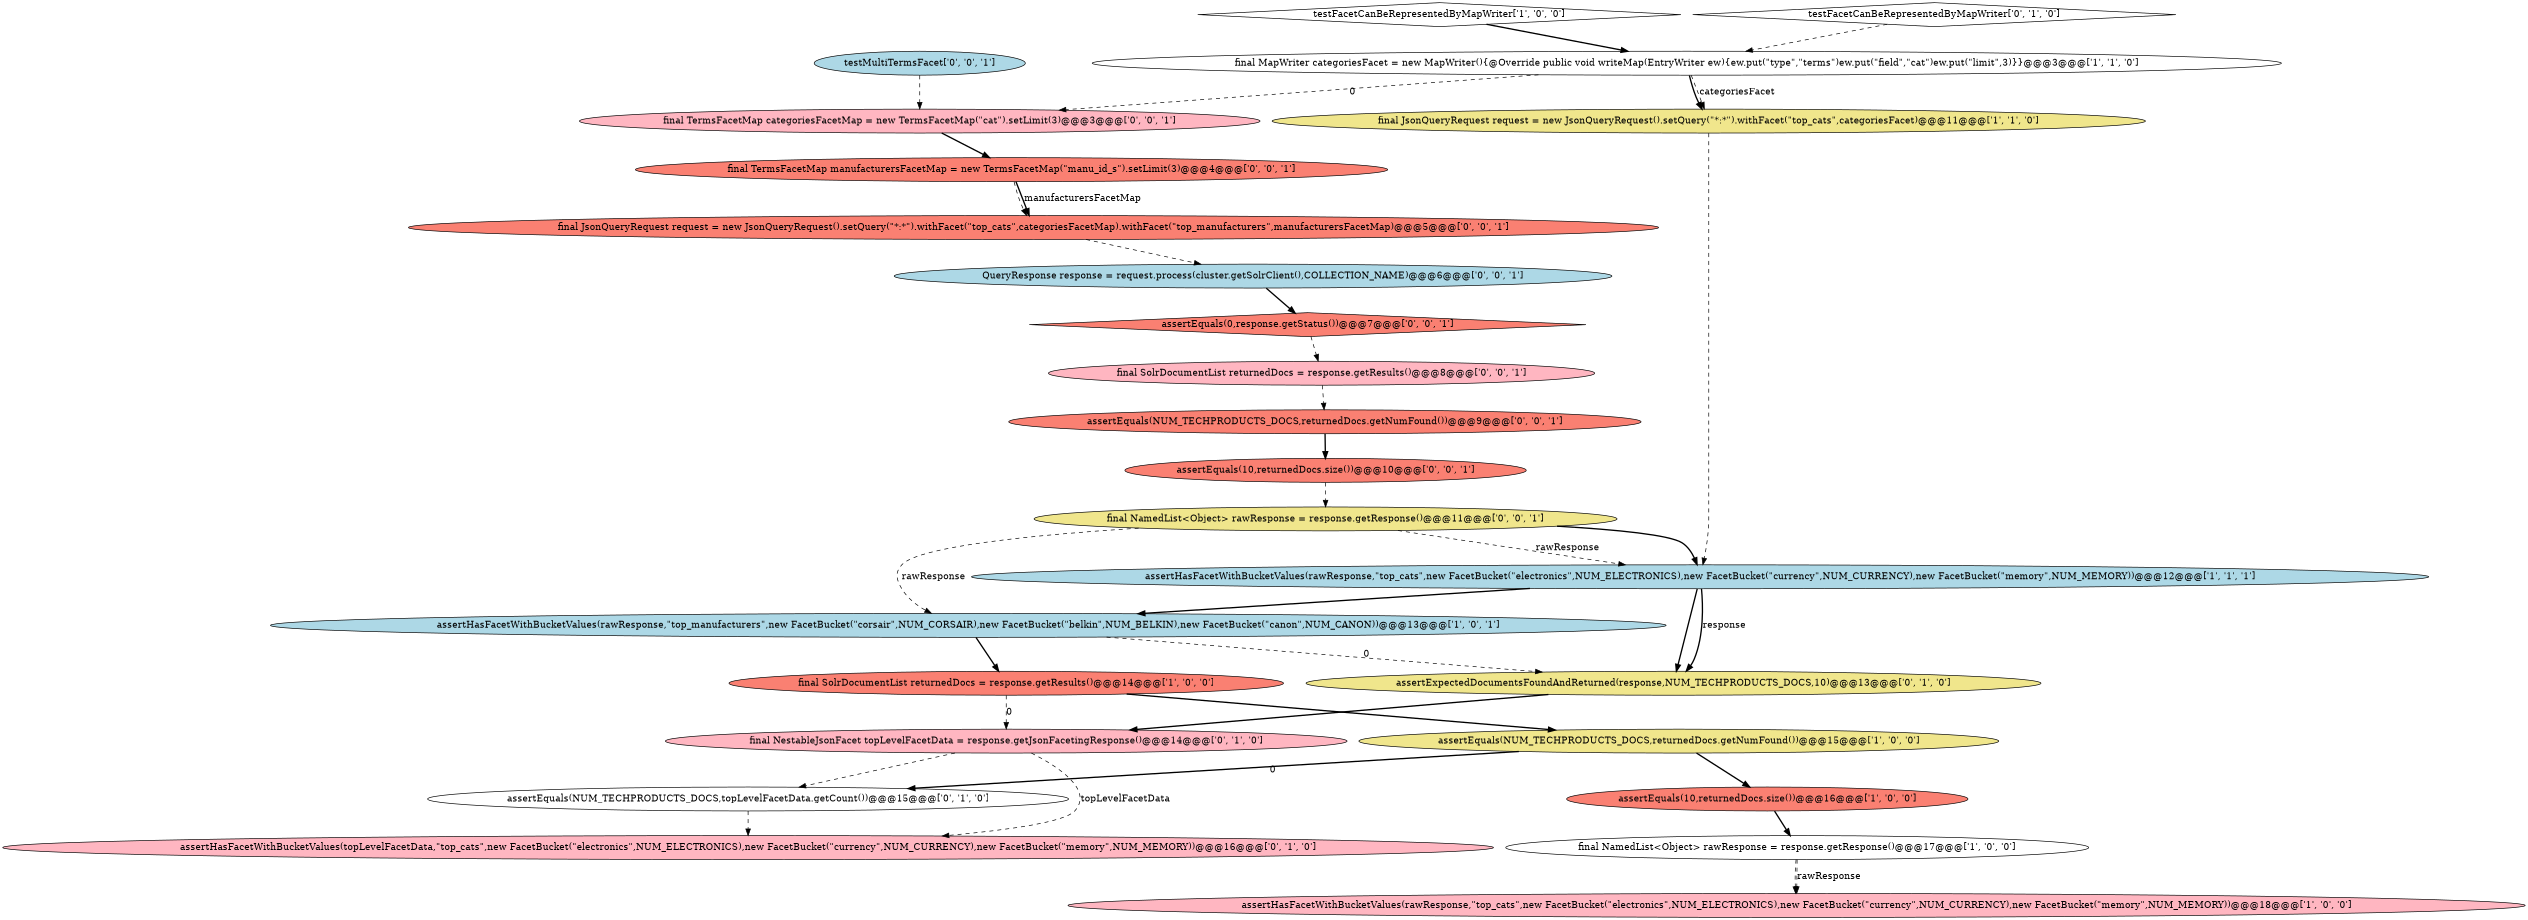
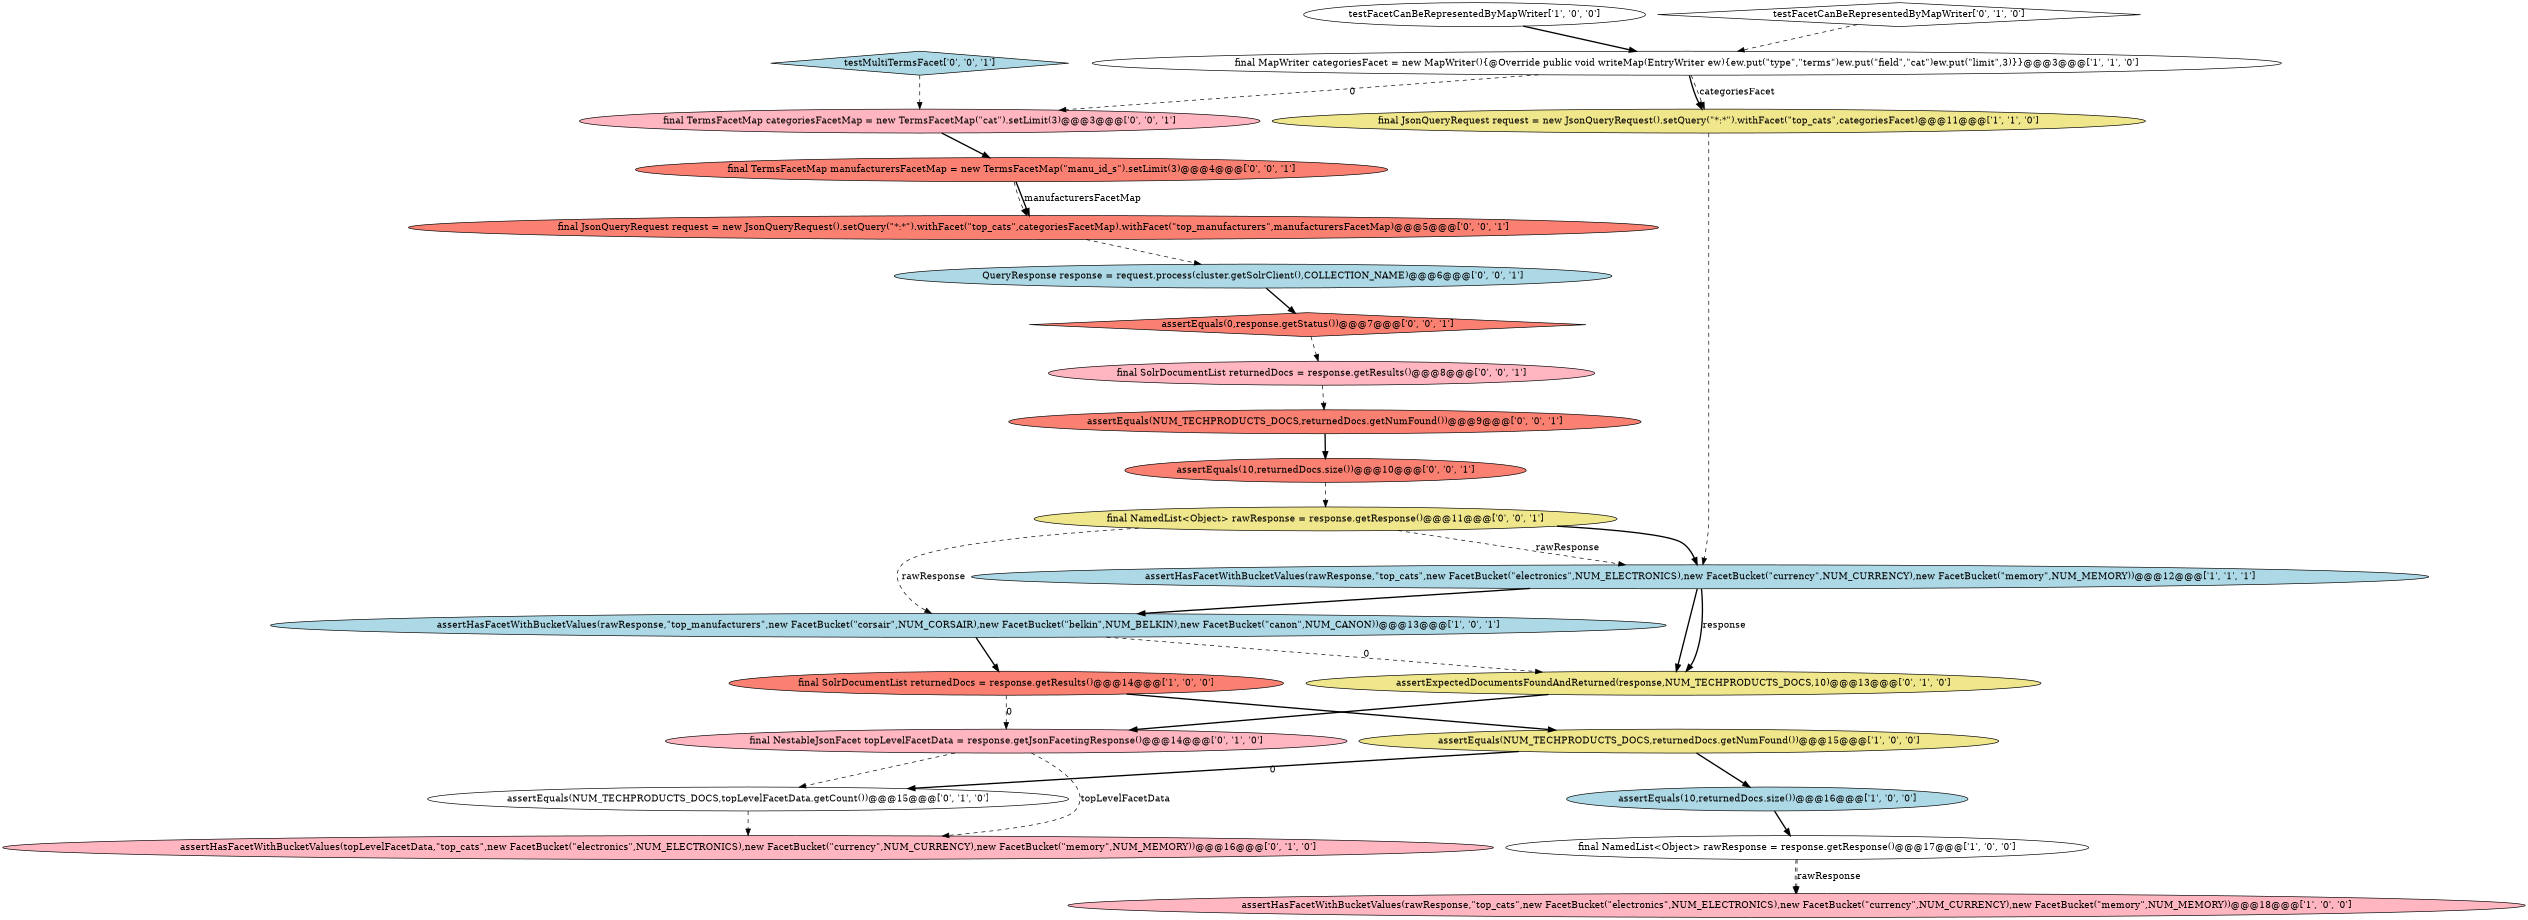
(1439, 15) -> (1475, 15)
(920, 63) -> (920, 63)
(1767, 799) -> (1767, 799)
